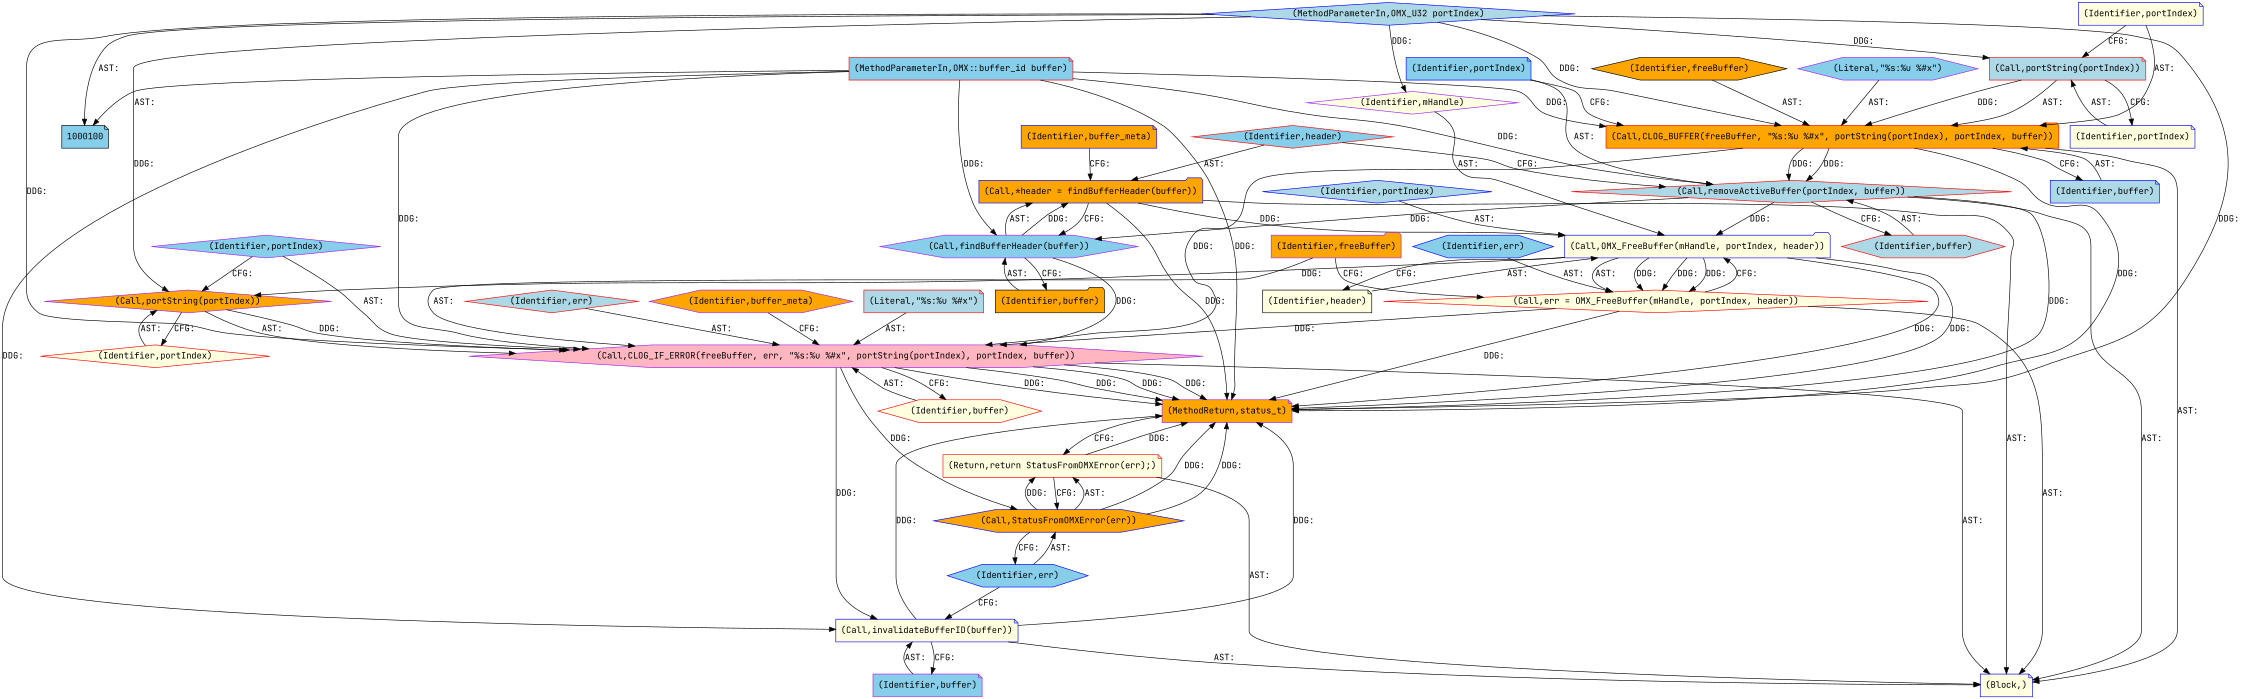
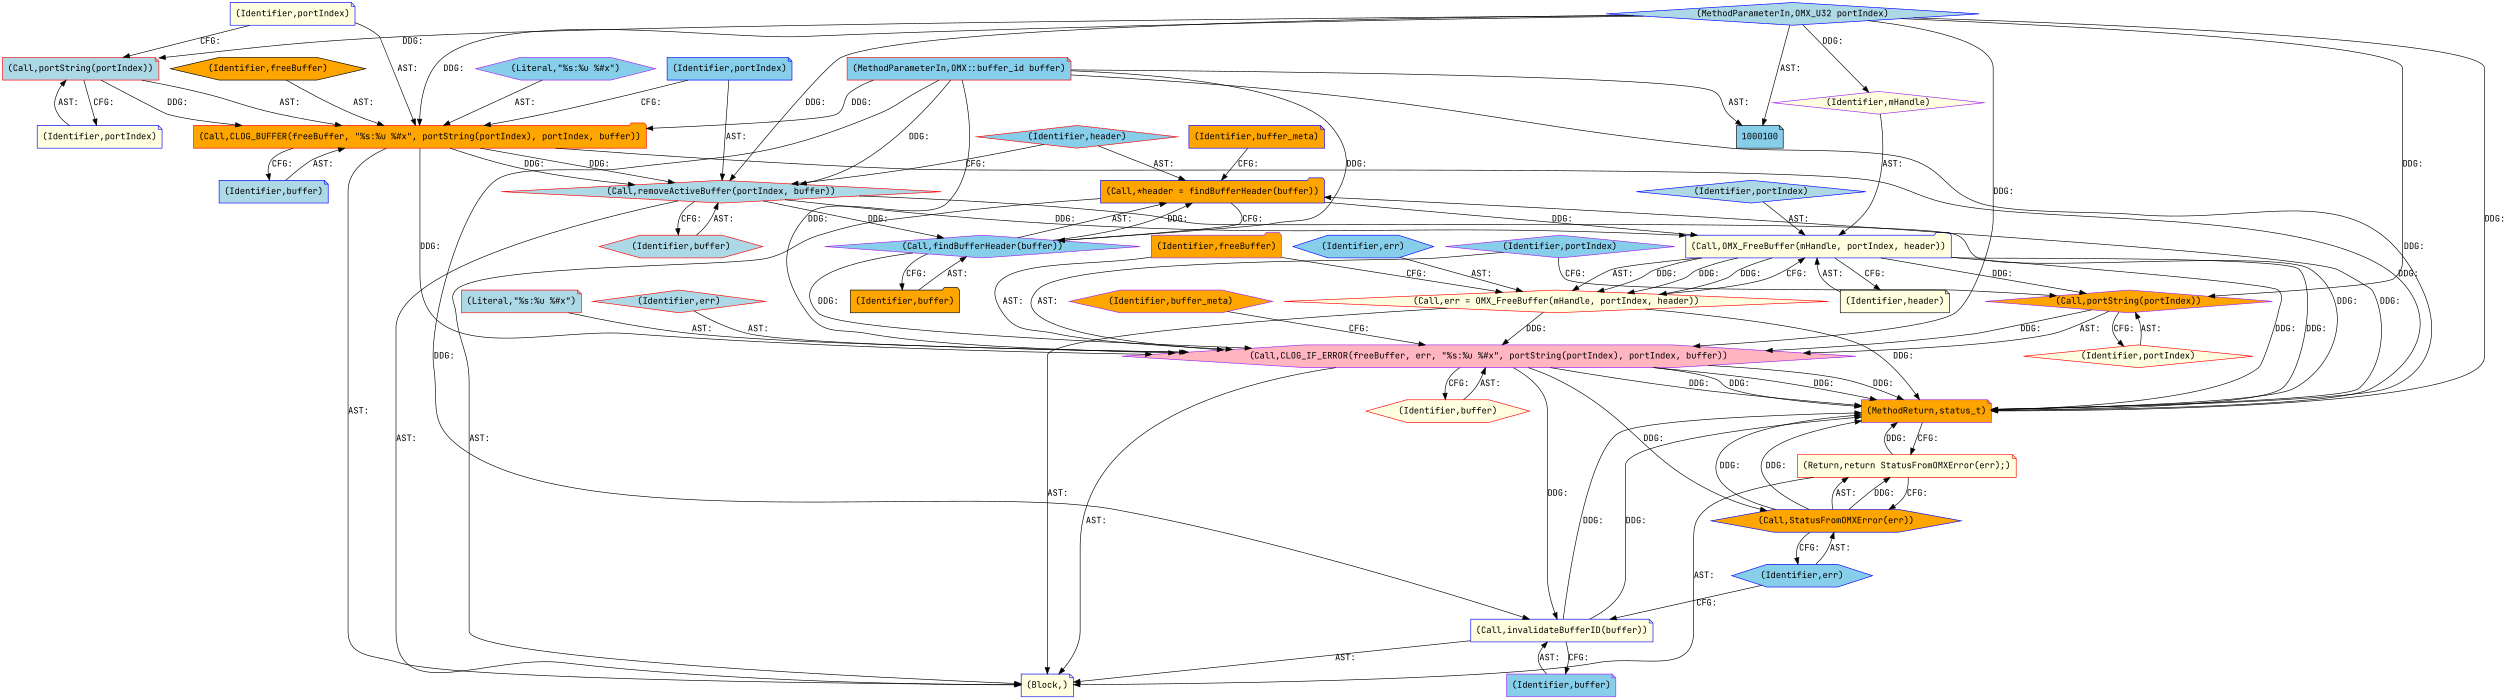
none -> (1036, 32)
(1009, 247) -> (982, 247)
(1182, 291) -> (2092, 243)
